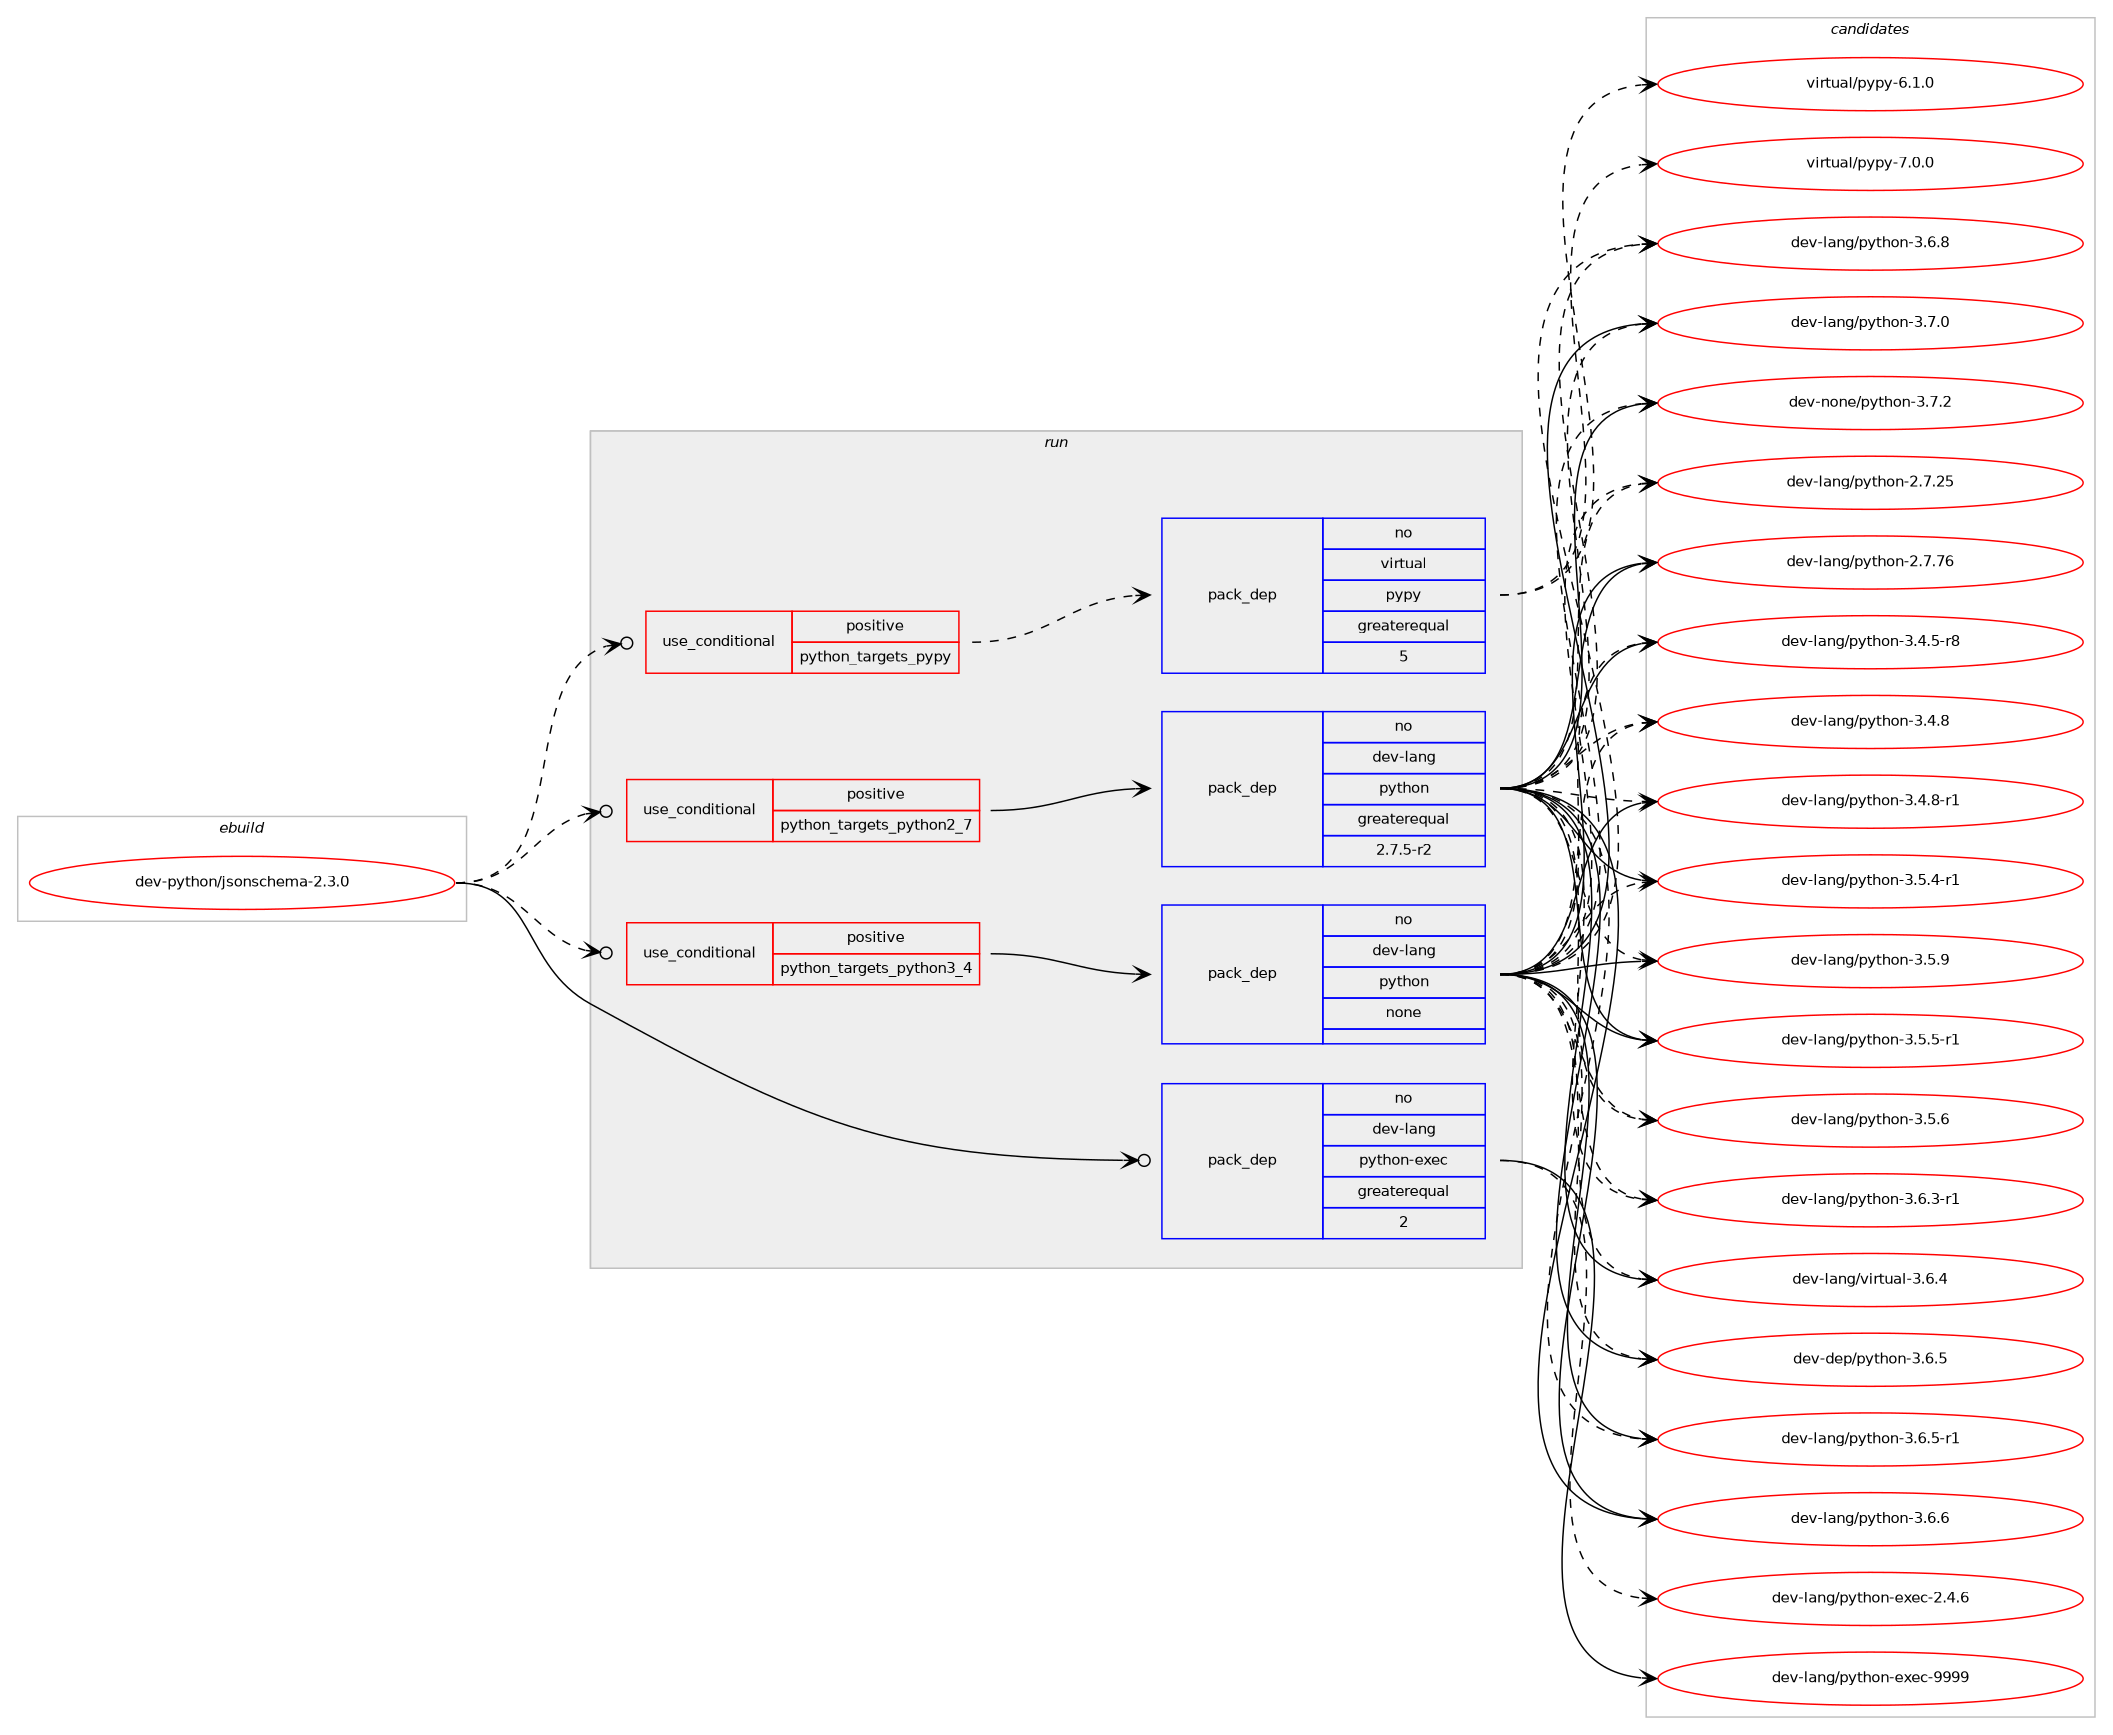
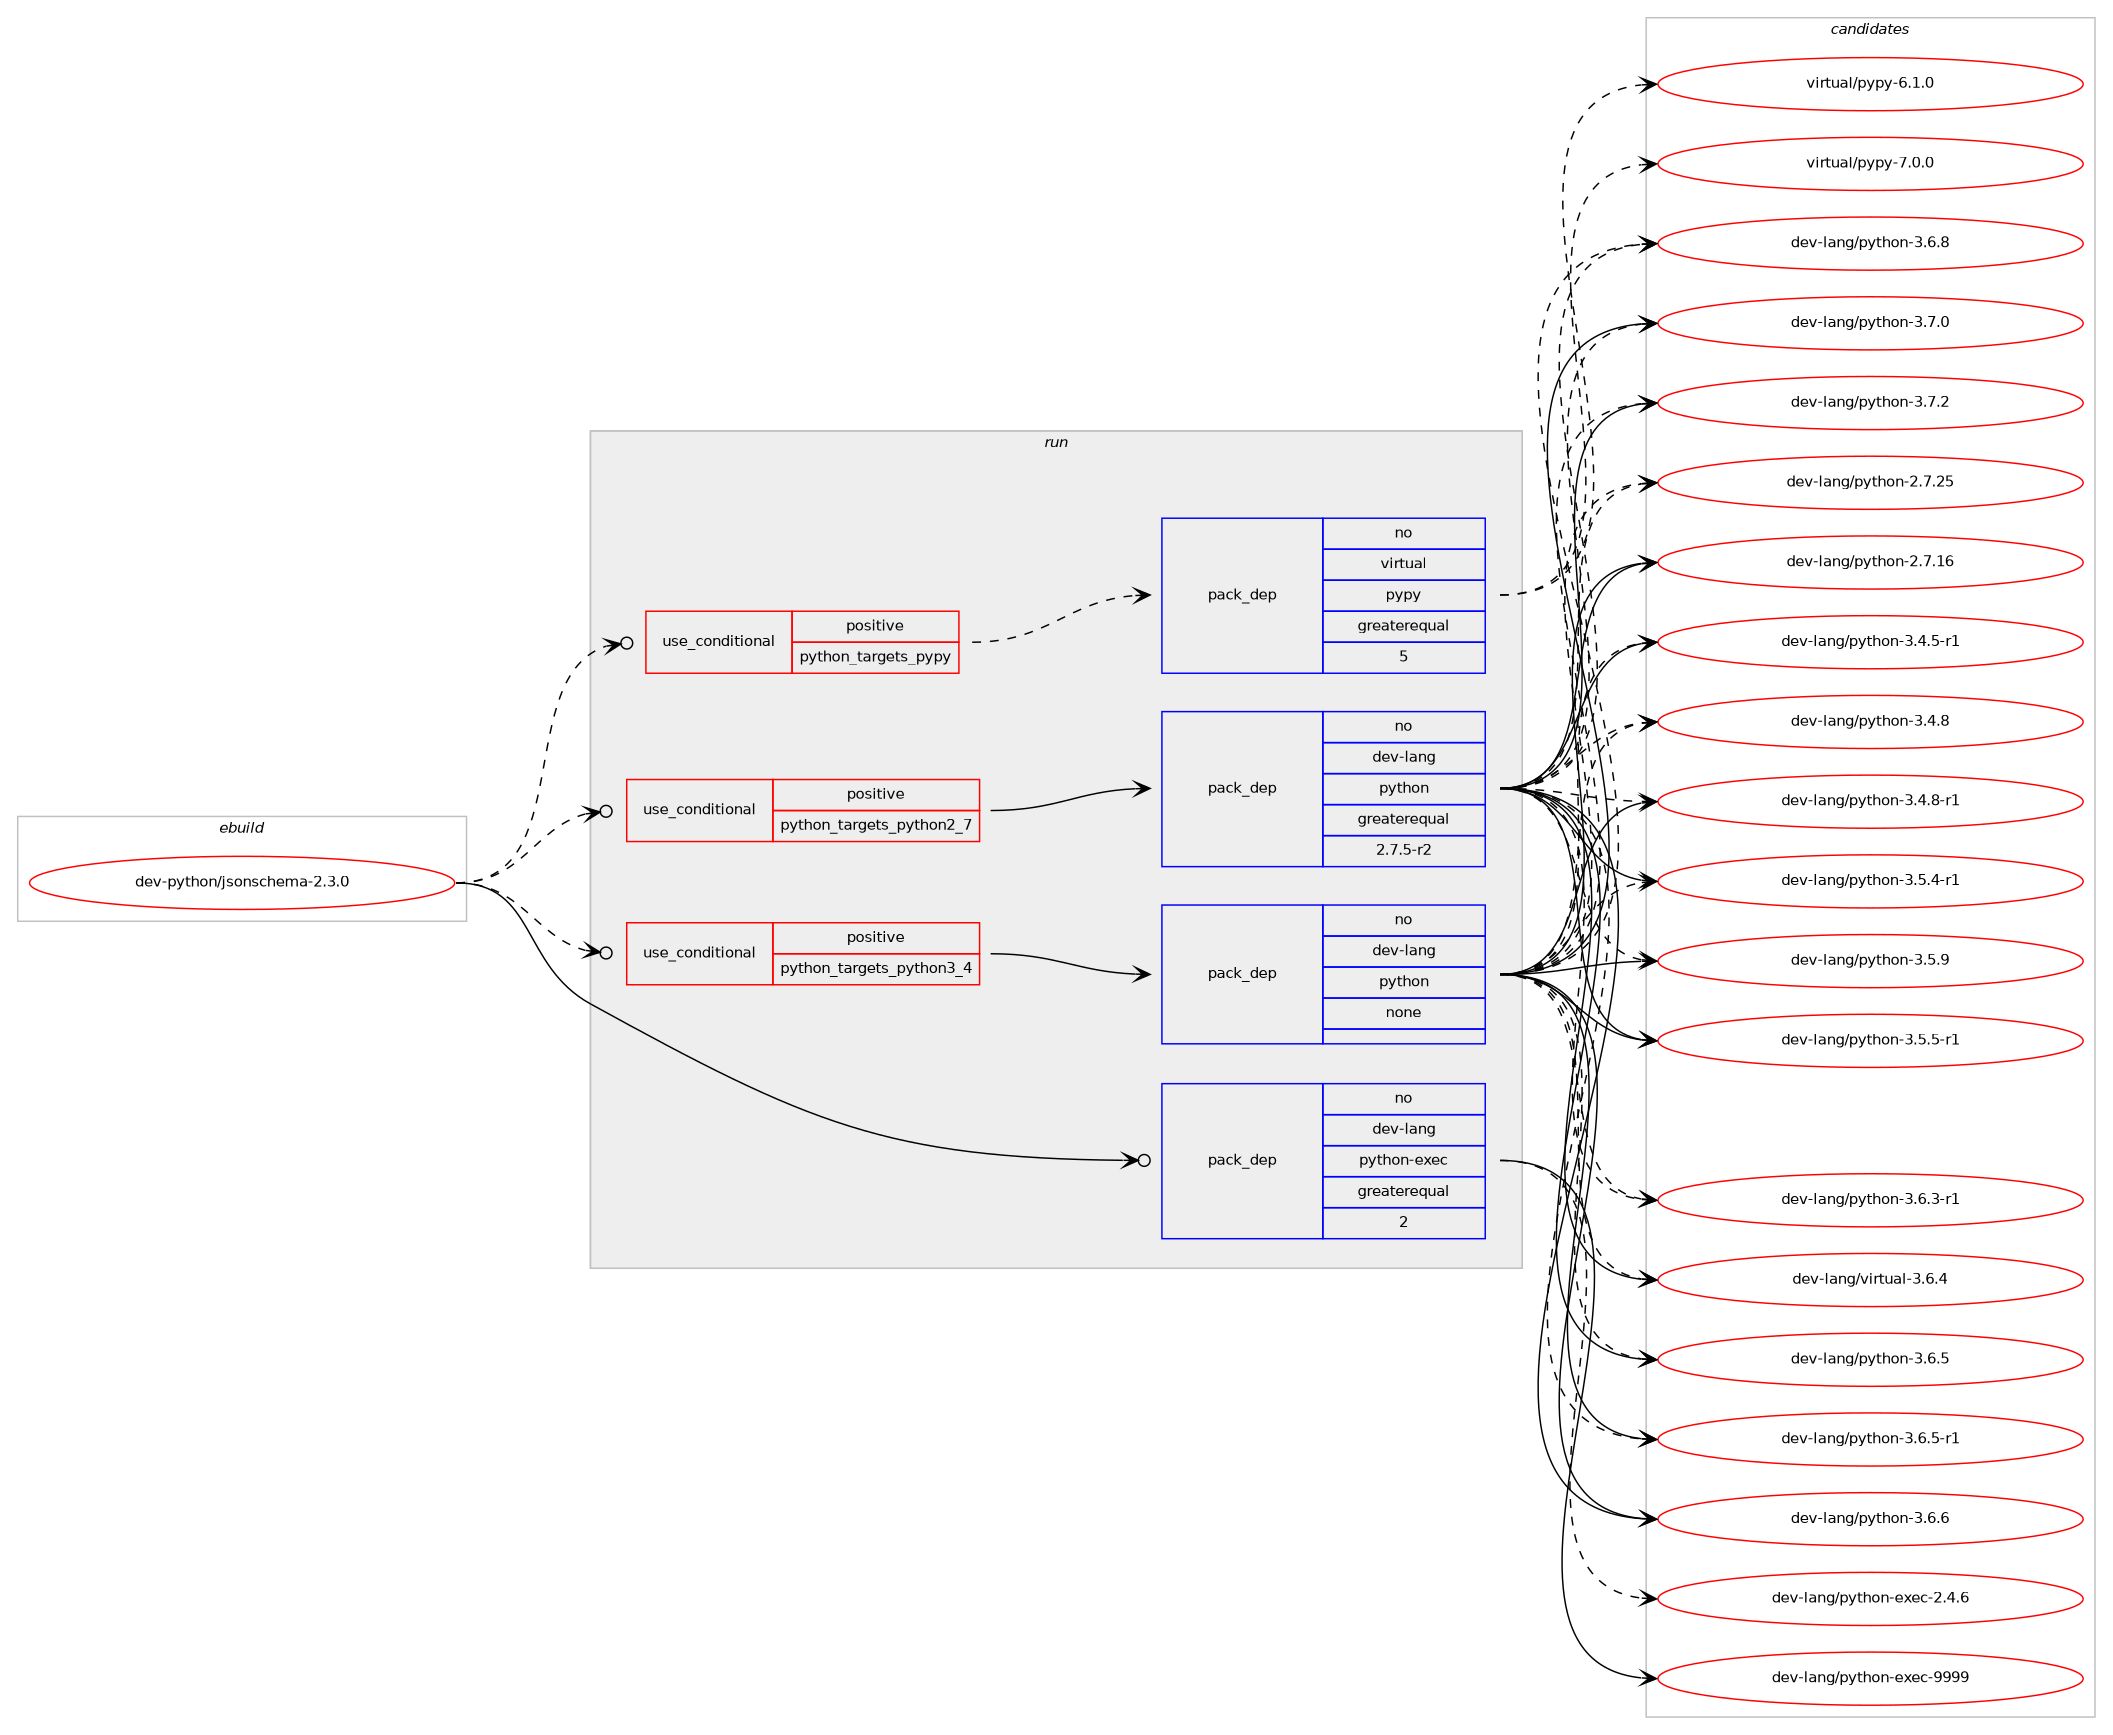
(1871, 403) -> (1871, 403)
(1871, 563) -> (1871, 563)
(1871, 642) -> (1871, 642)
(1871, 1121) -> none
(1871, 1360) -> (1871, 1360)
